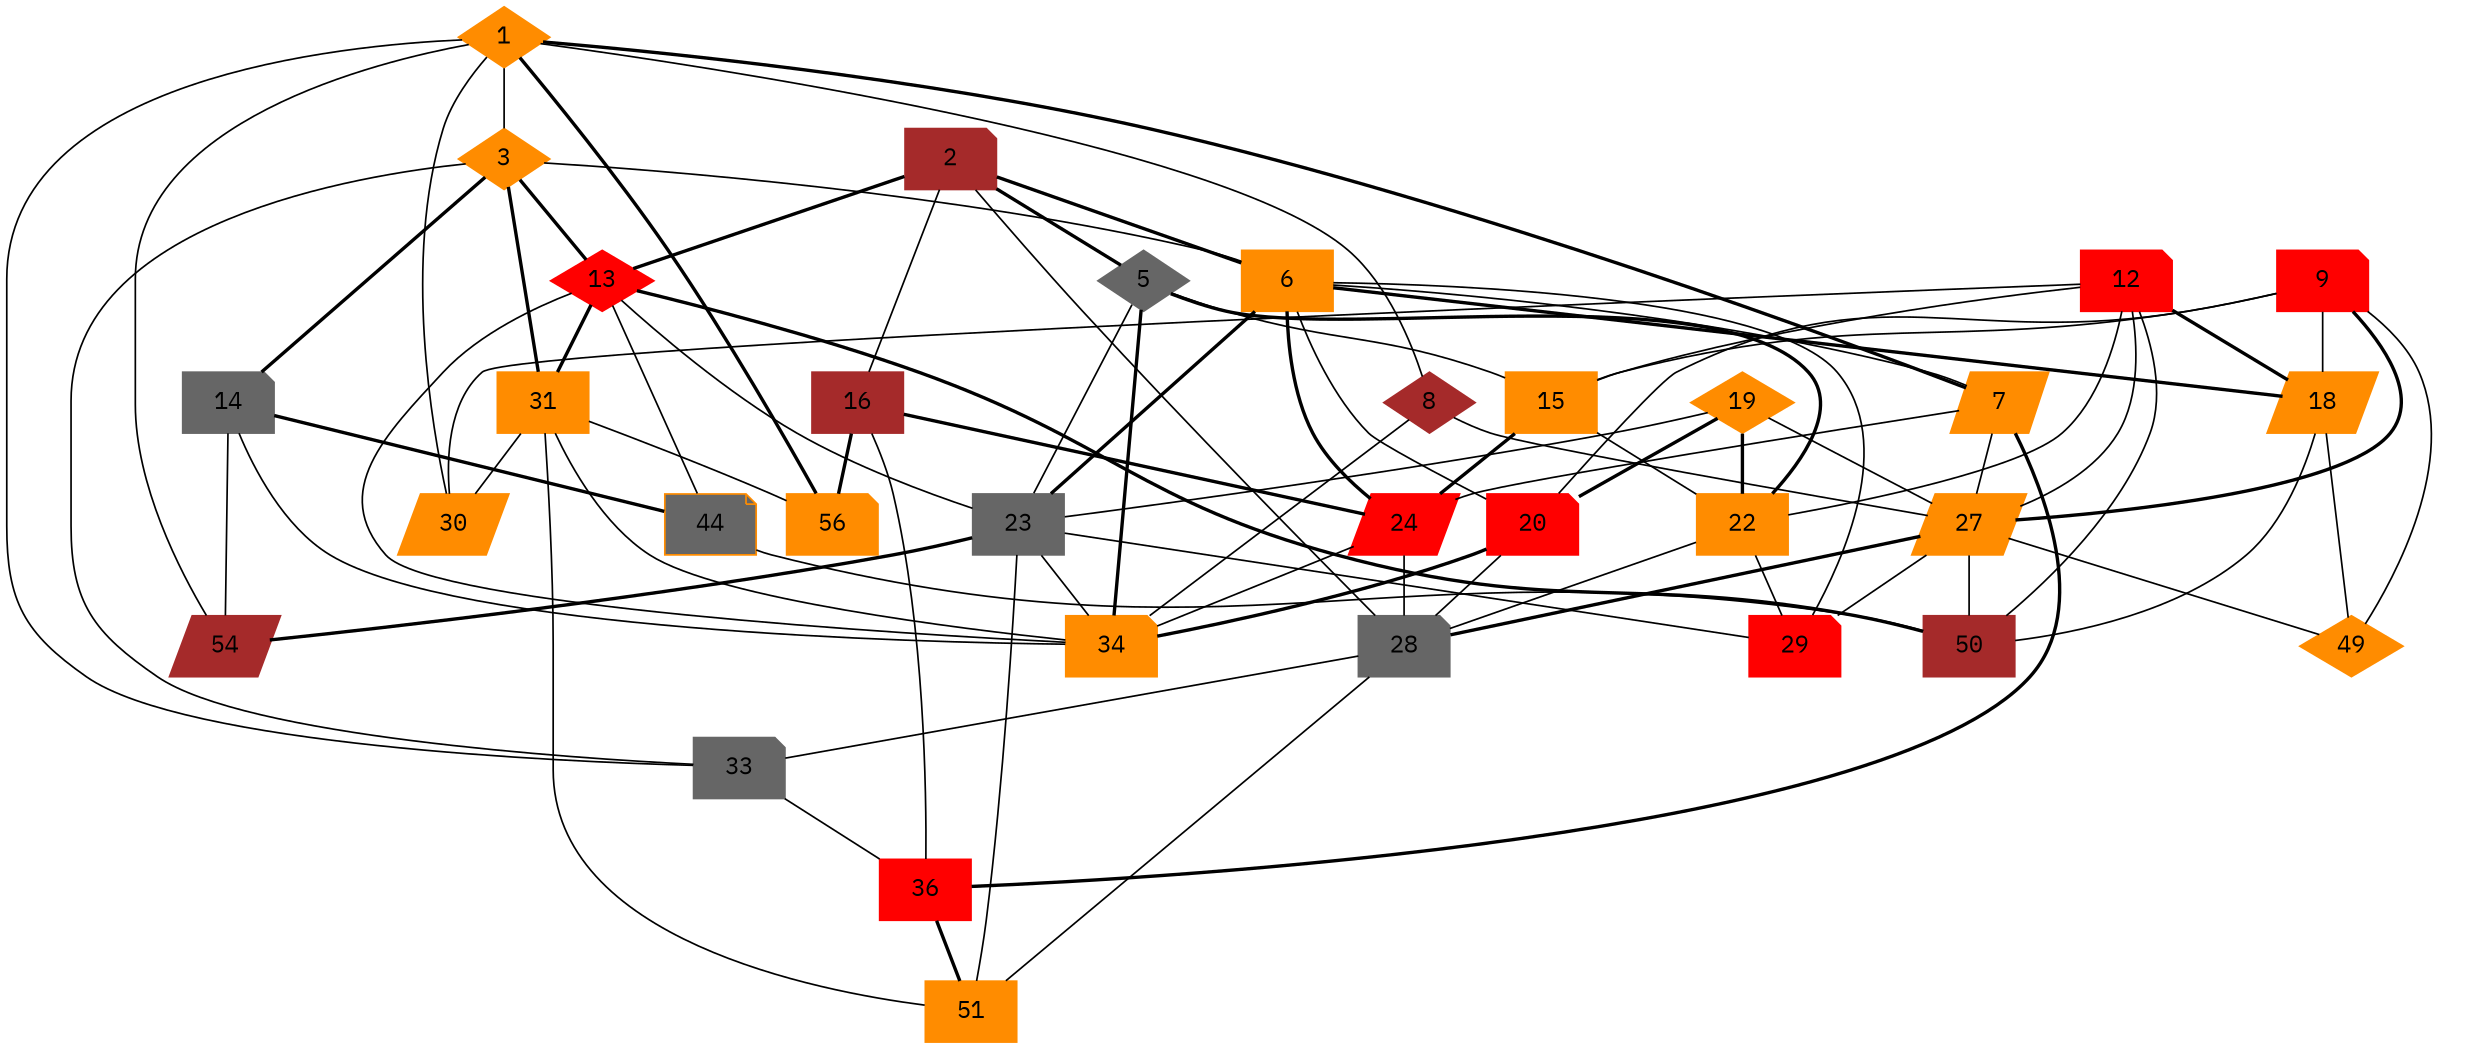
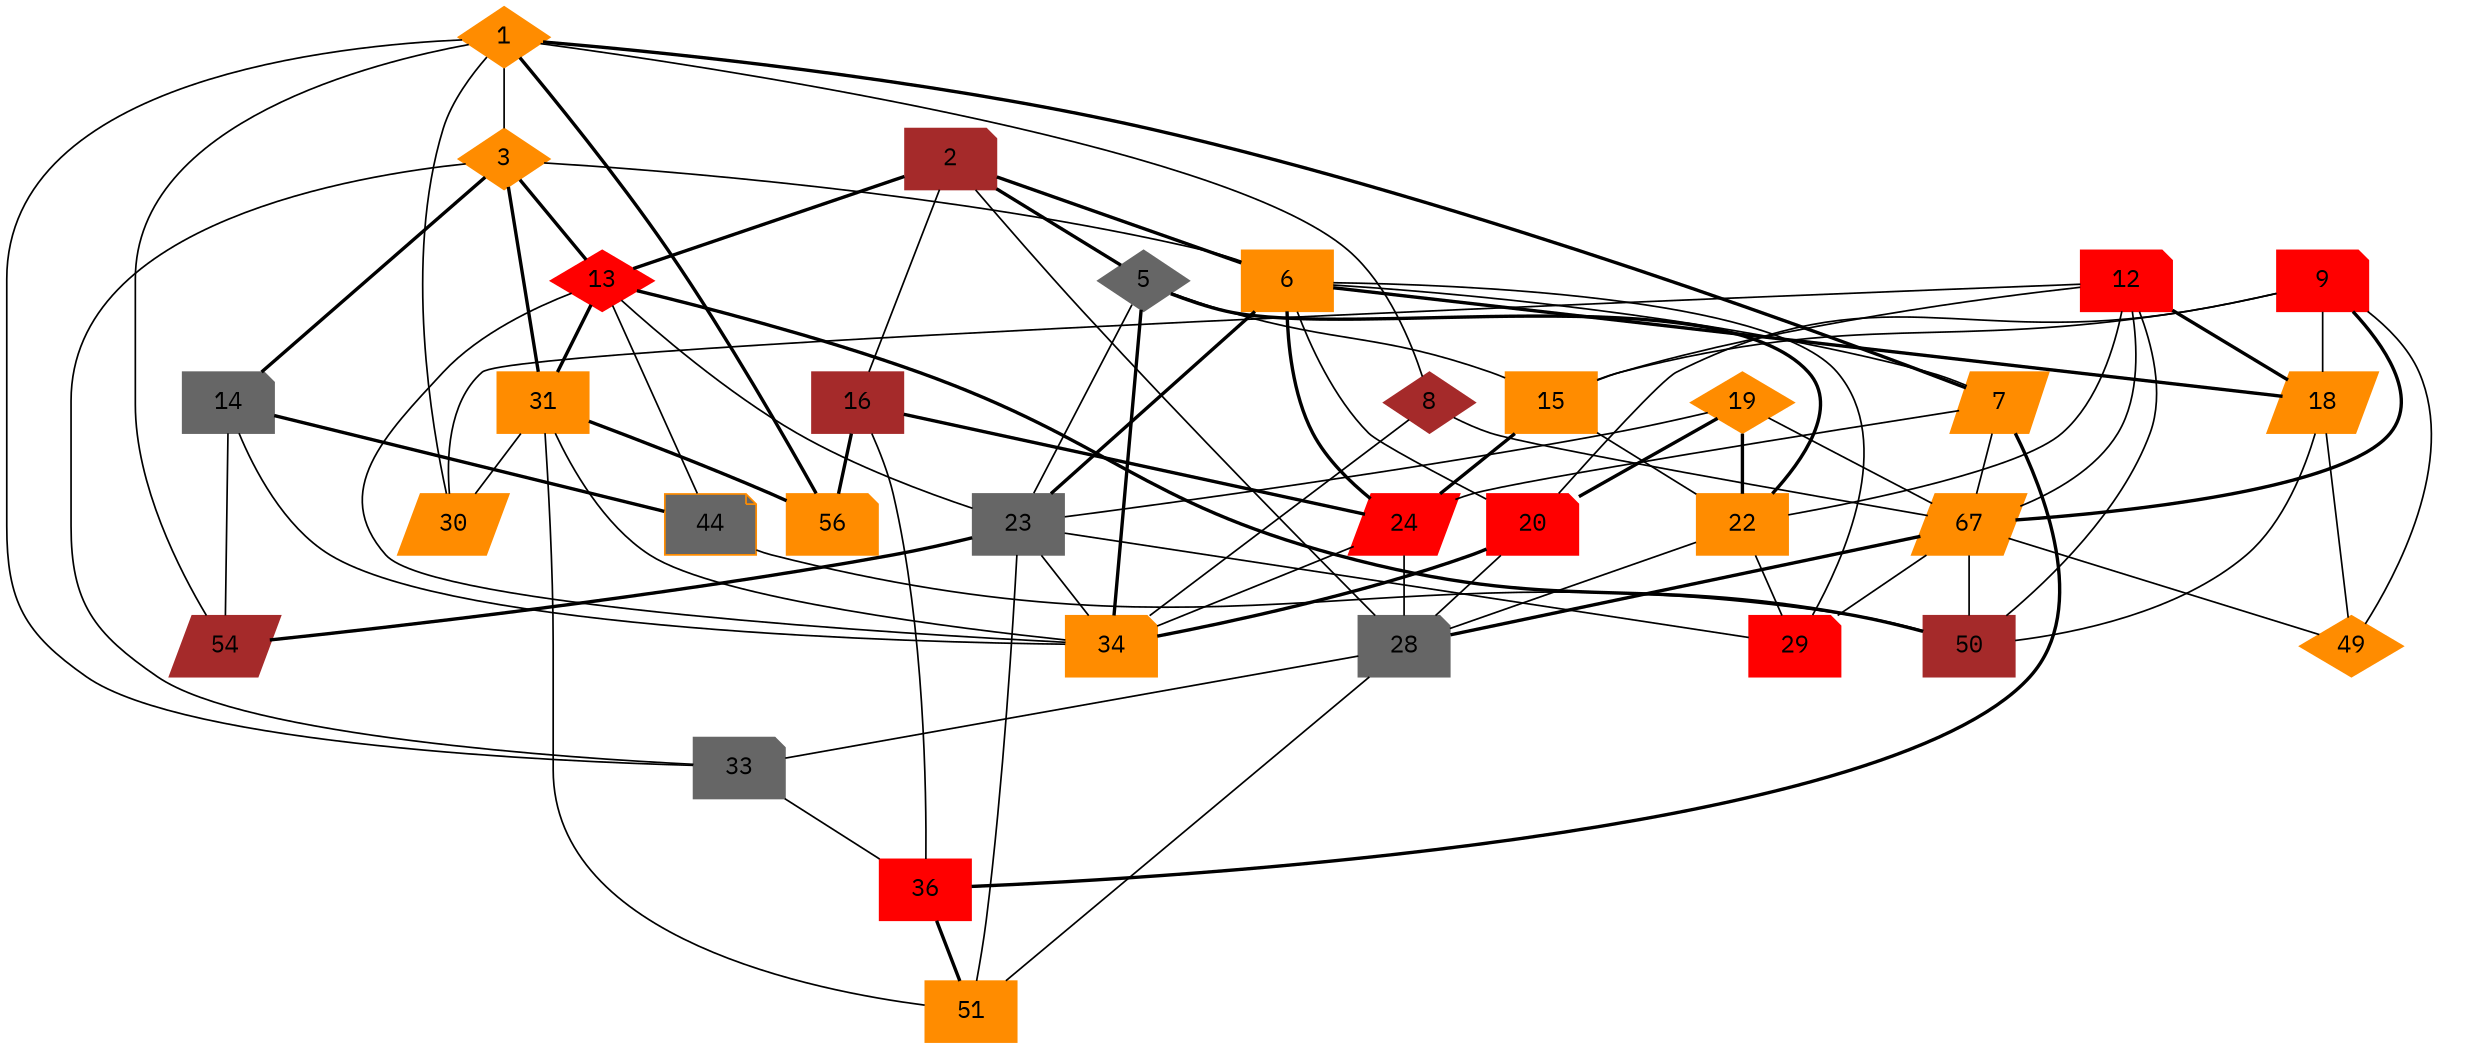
(698, 464) -> (698, 464)
(1969, 524) -> (1969, 524)
